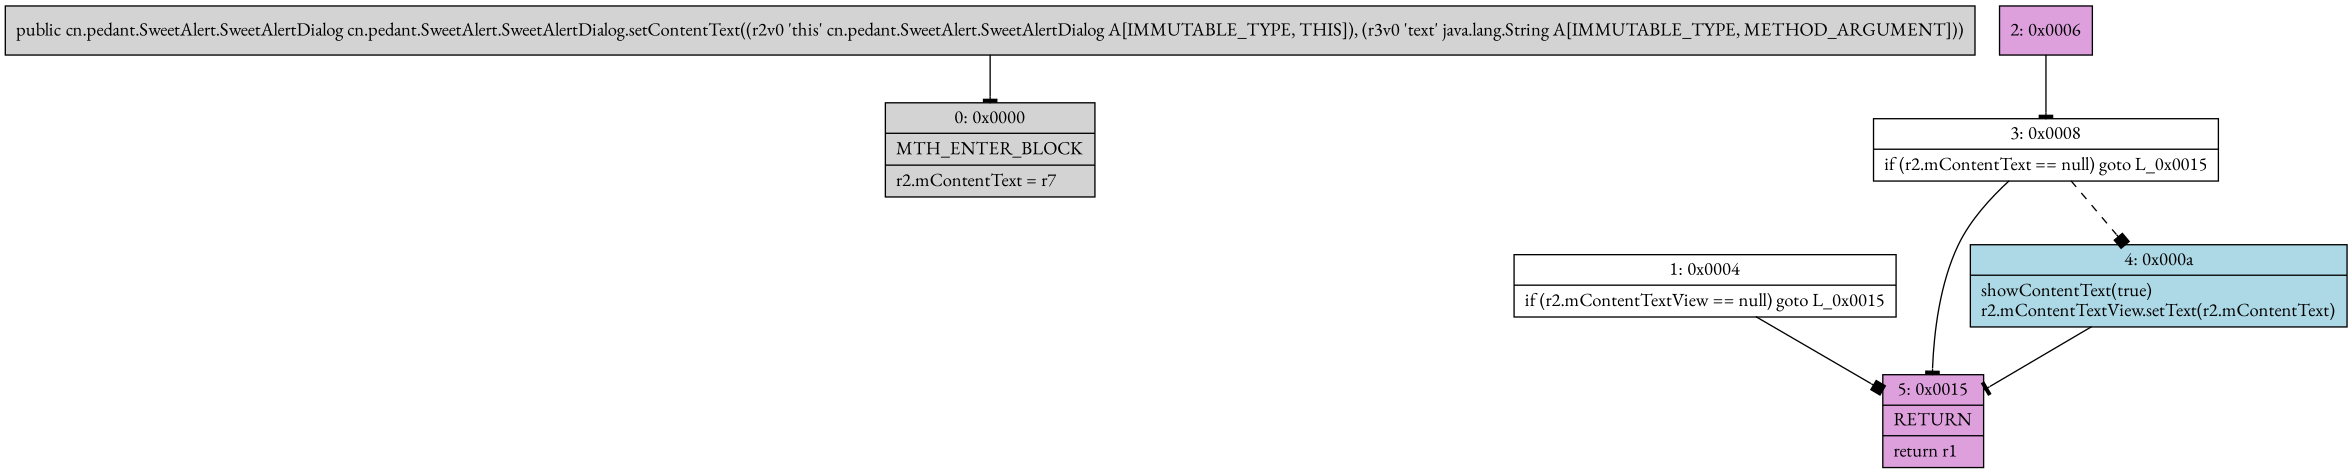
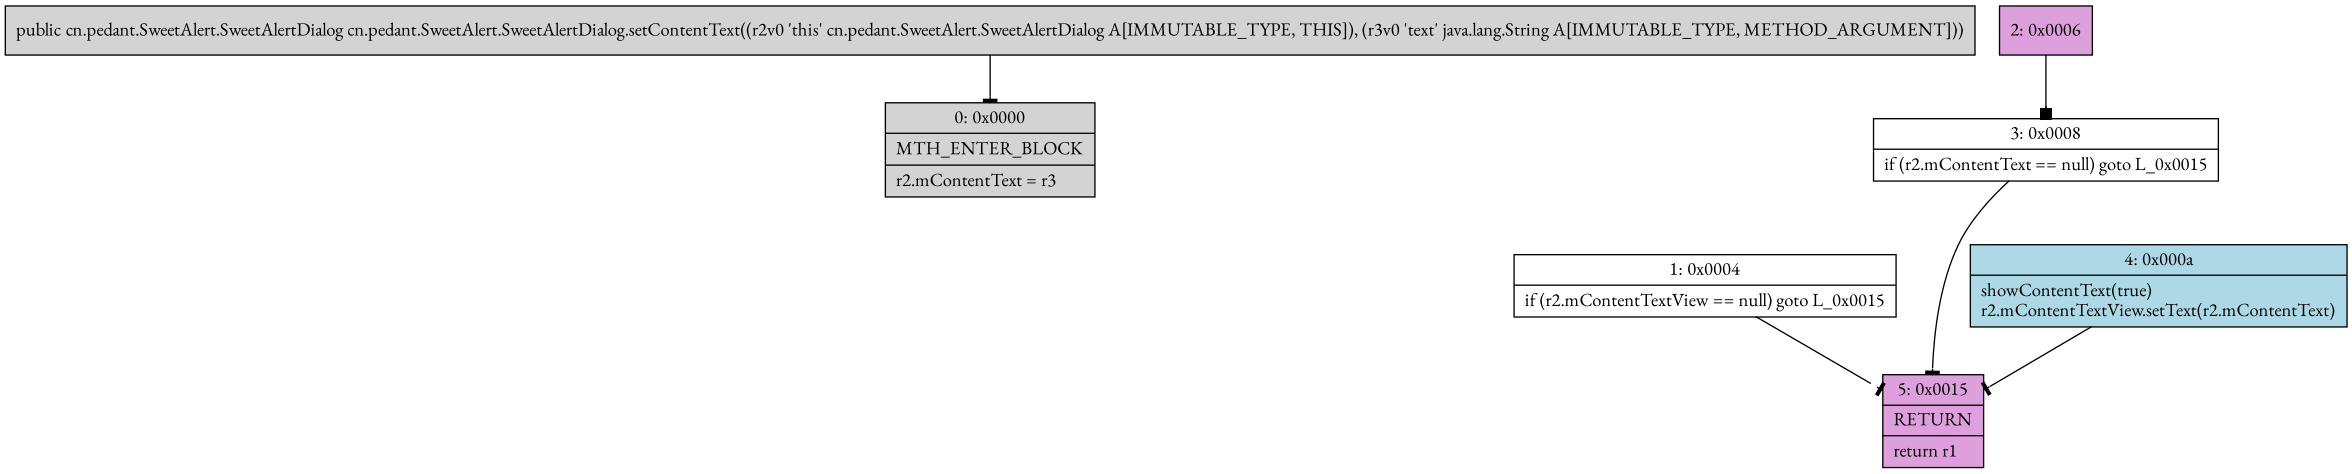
(2046, 84) -> (2046, 84)
(976, 180) -> (976, 180)
(2094, 208) -> none
(1813, 350) -> (1813, 350)
